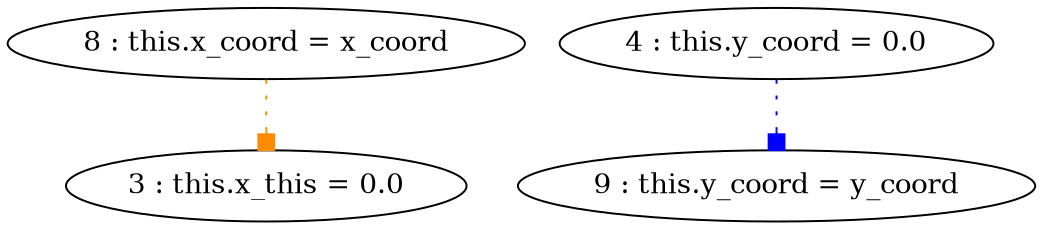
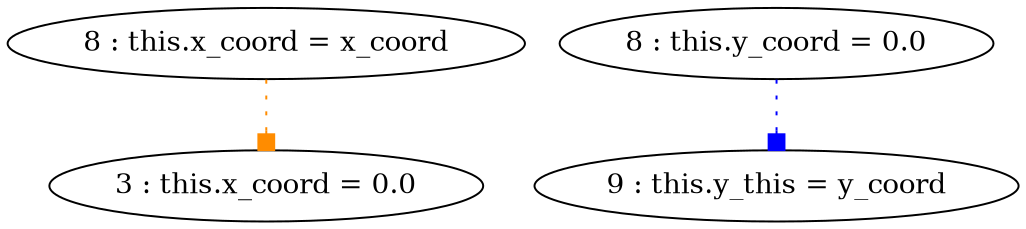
(777, 44) -> (777, 44)
(266, 186) -> (266, 186)
(777, 186) -> (777, 186)
